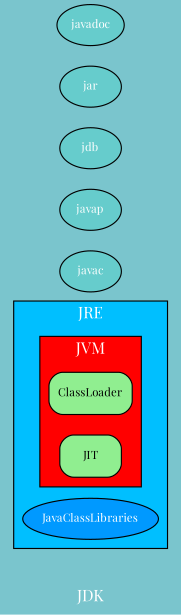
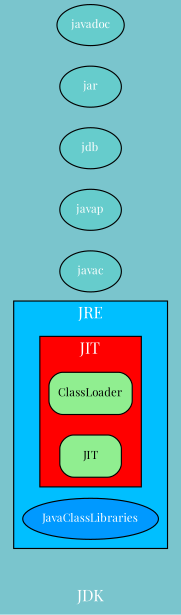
(91, 349) -> (91, 349)
